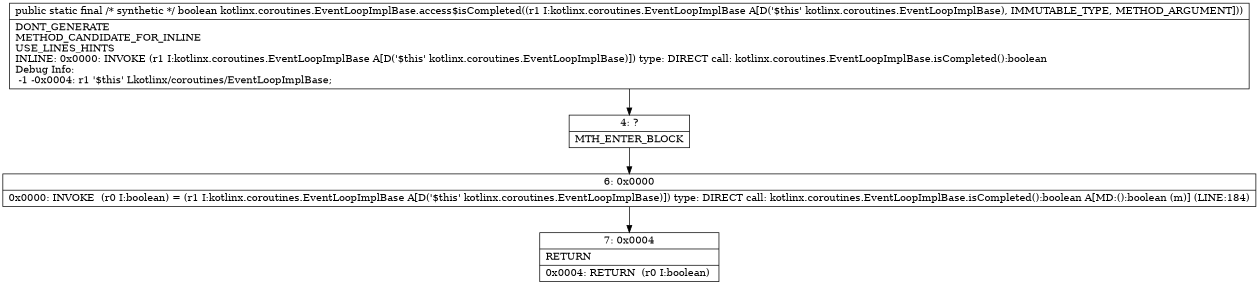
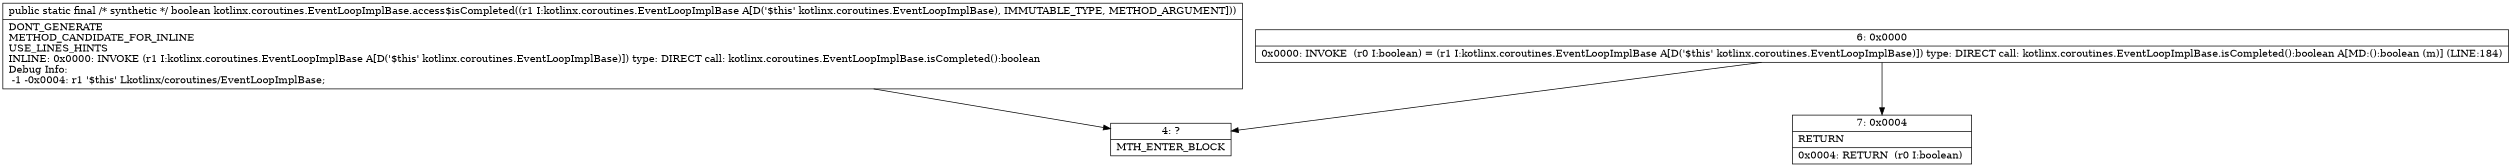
(629, 157) -> (1500, 96)
